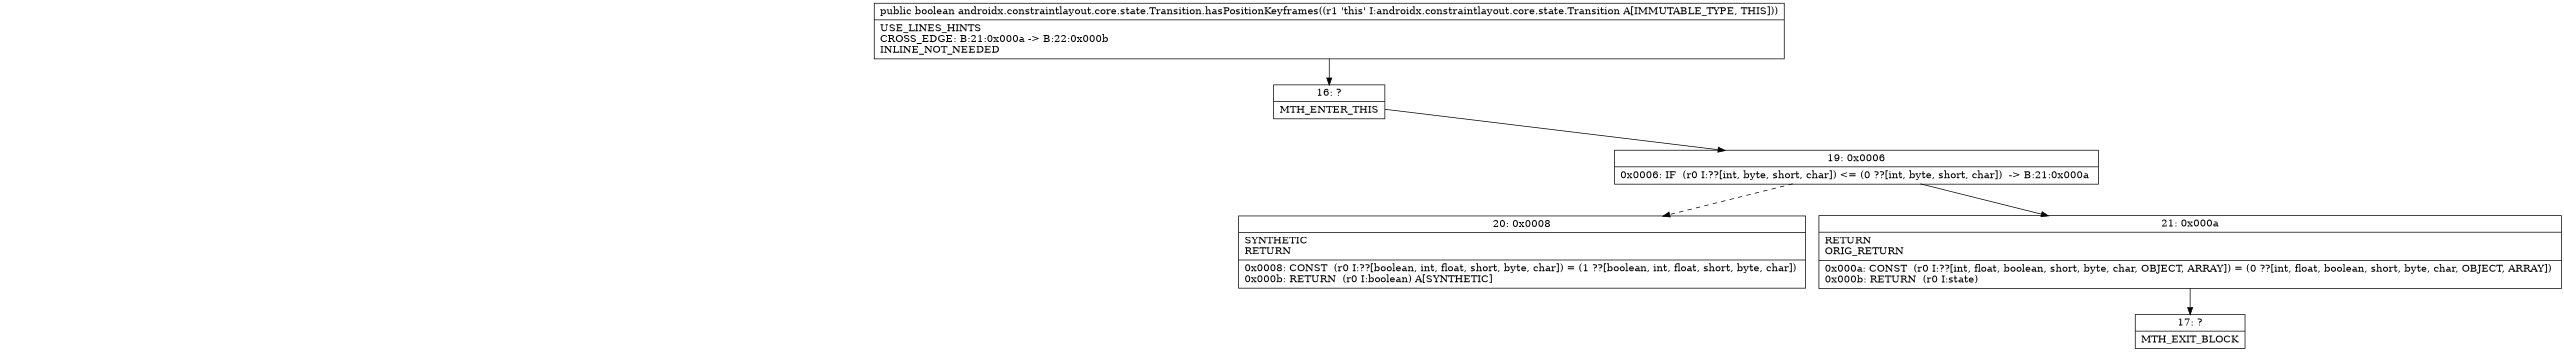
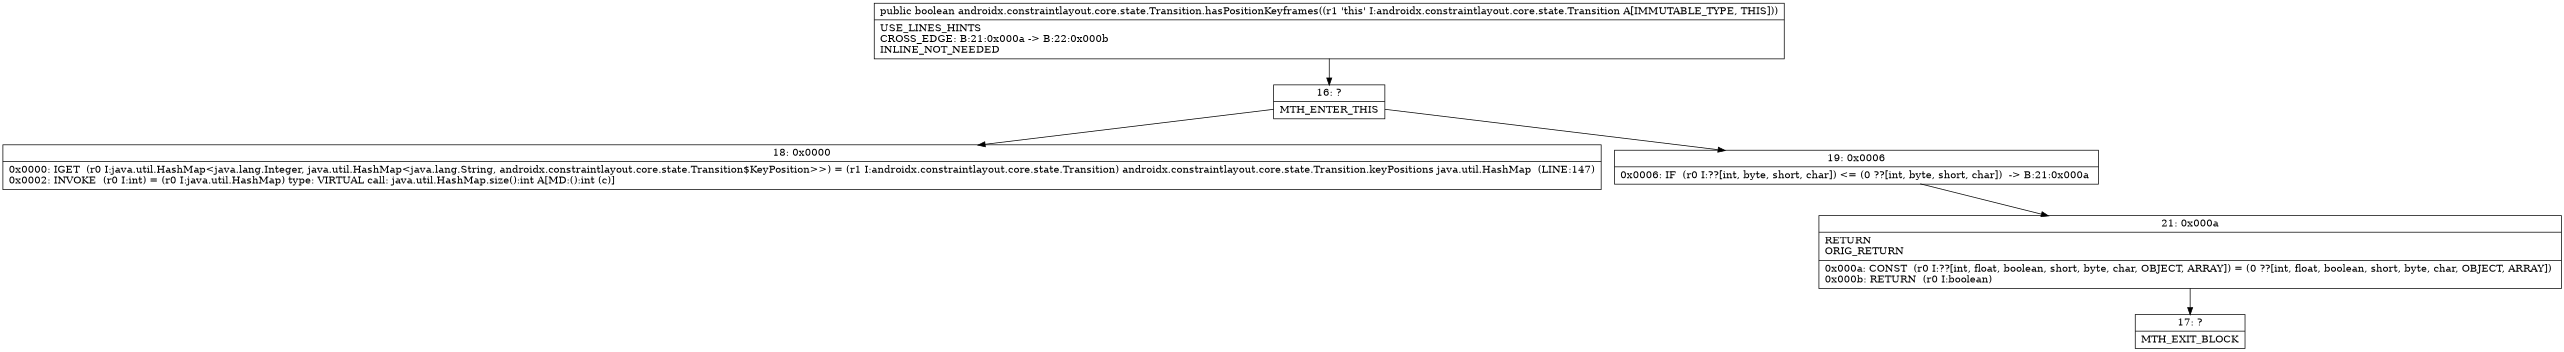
none -> (802, 167)
(1522, 252) -> none
(1903, 280) -> (1910, 280)
